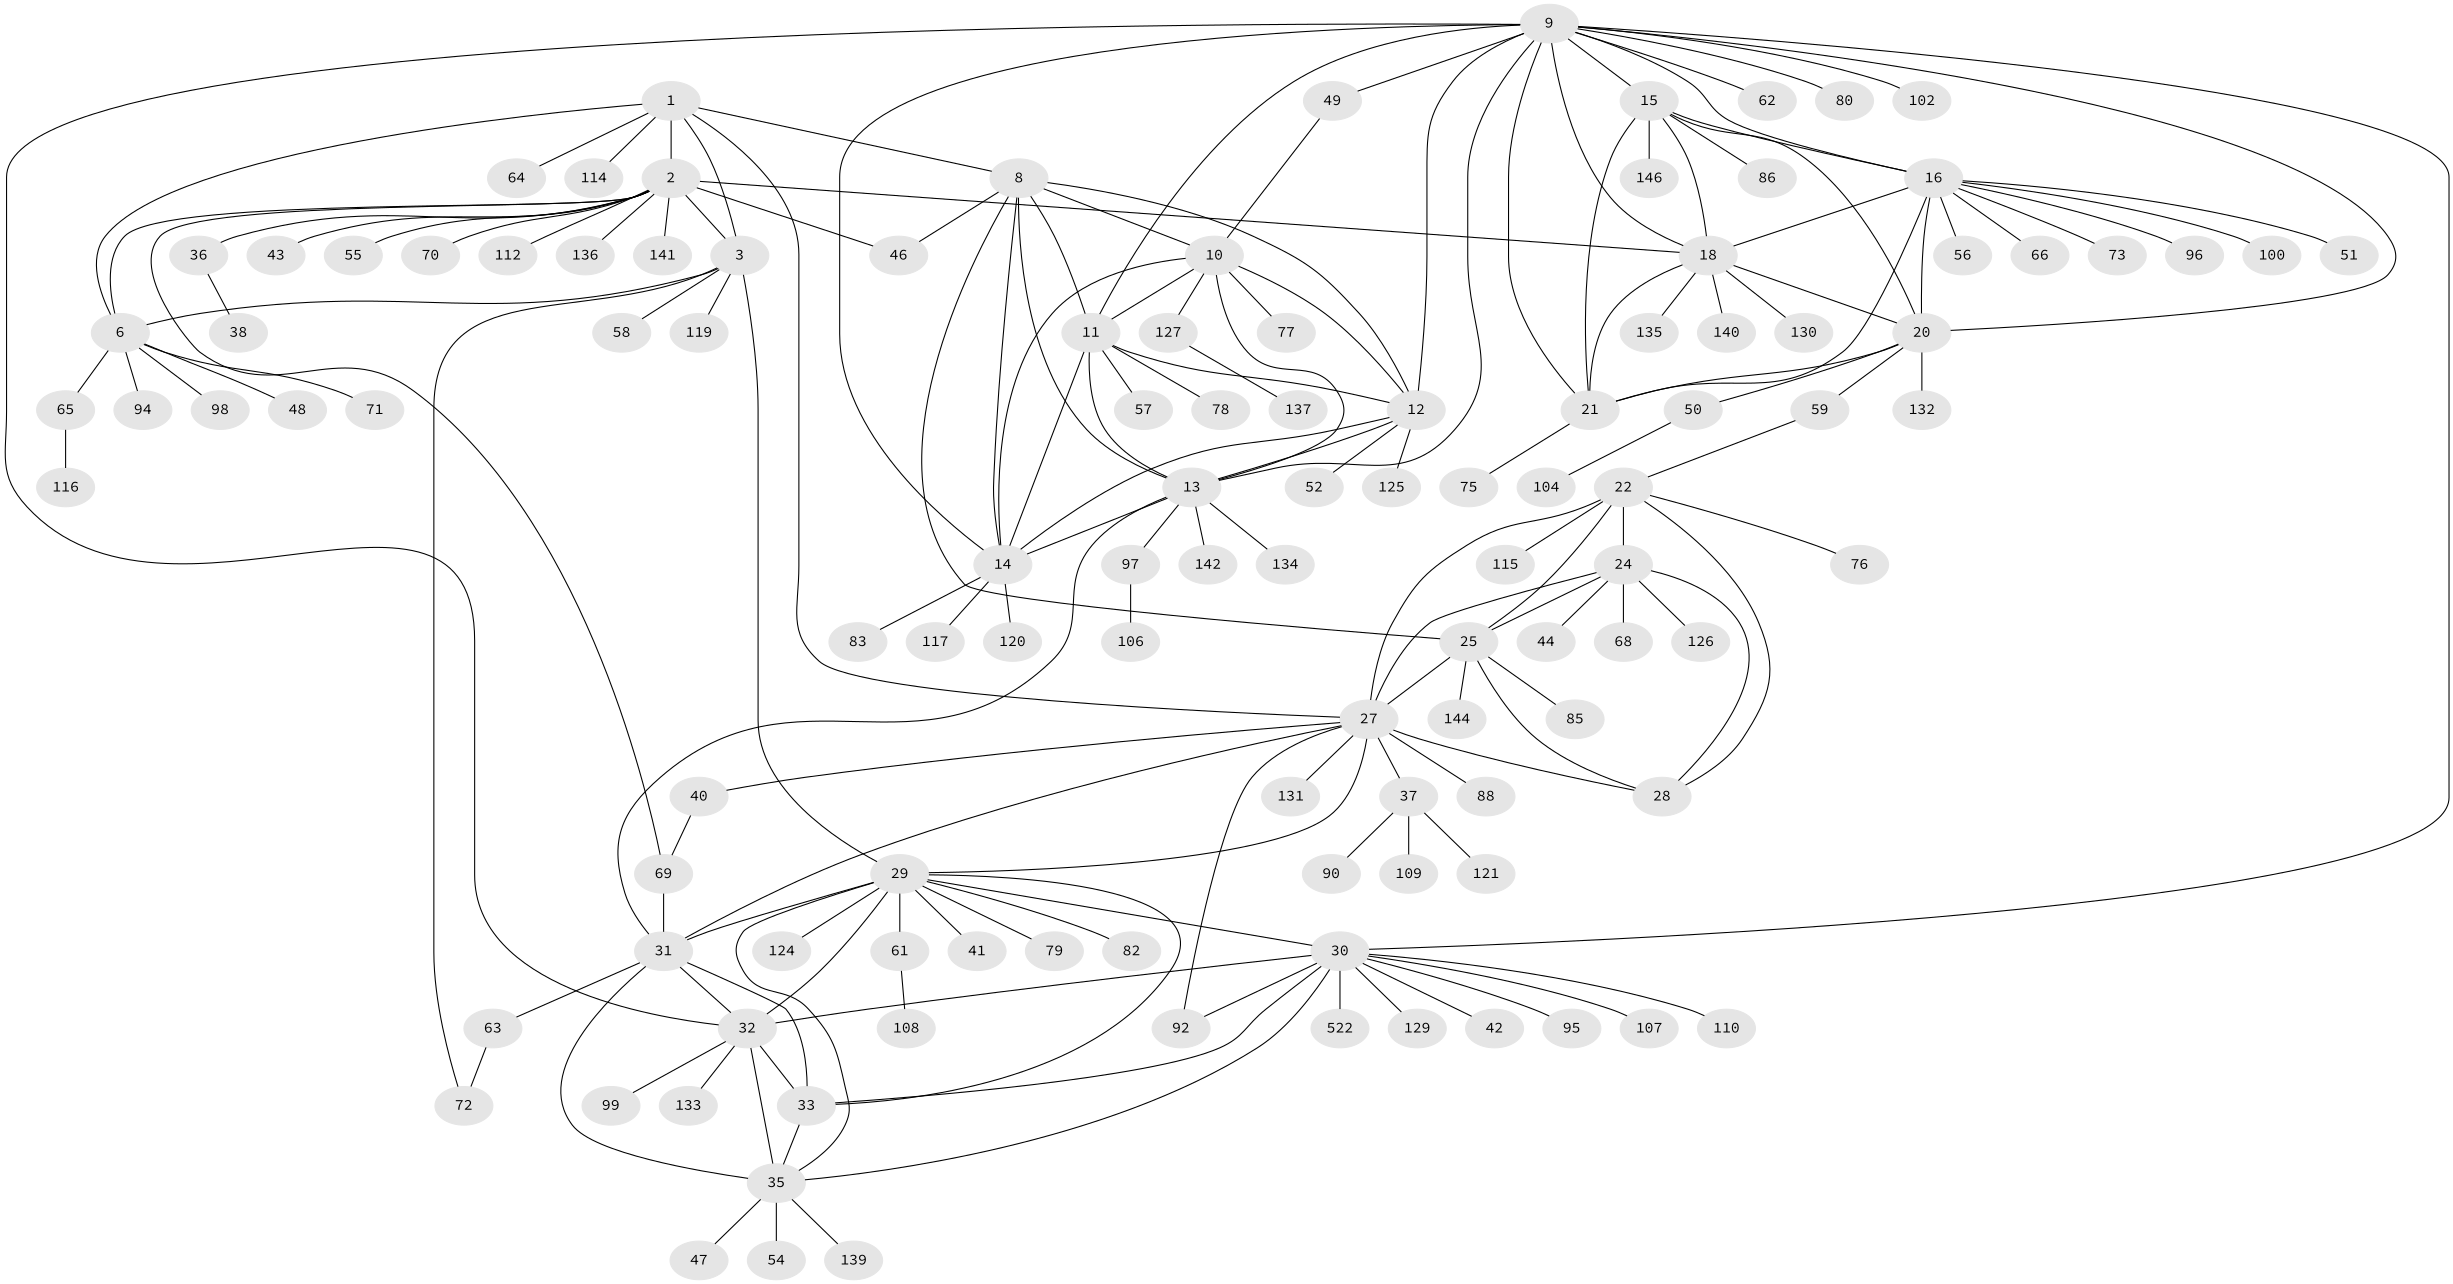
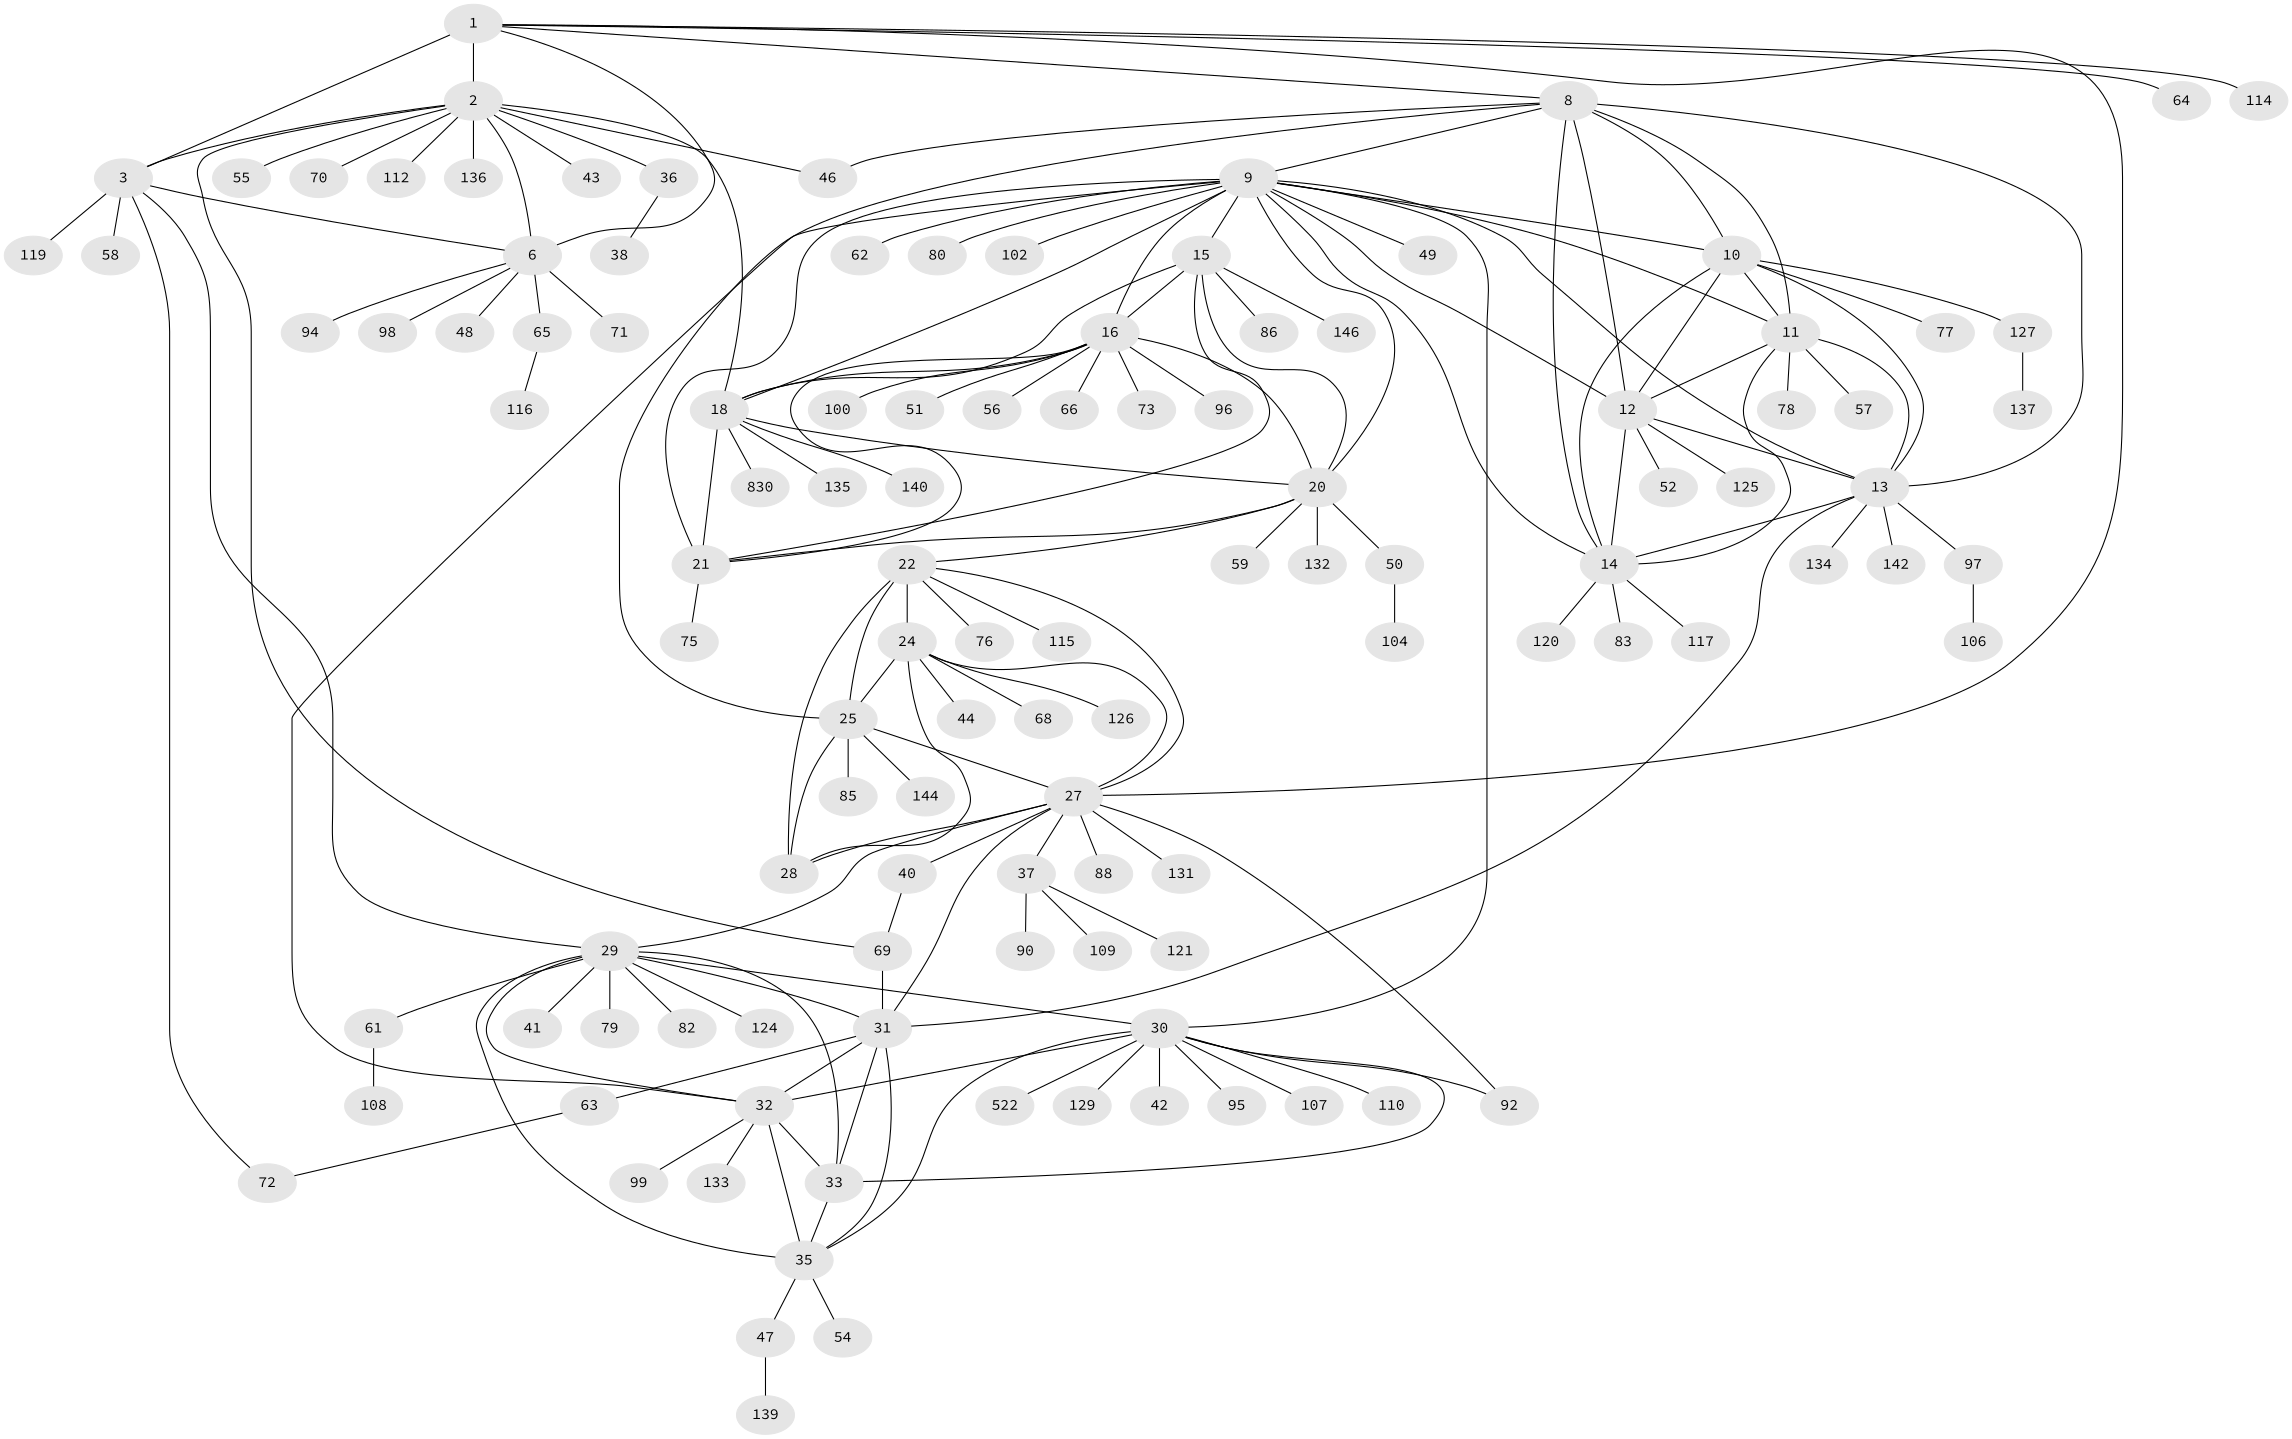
none -> (1408, 140)
(1273, 178) -> (1491, 215)
(663, 256) -> none
(1804, 333) -> (760, 487)
(1722, 449) -> (1117, 540)
(815, 1222) -> (765, 1376)
